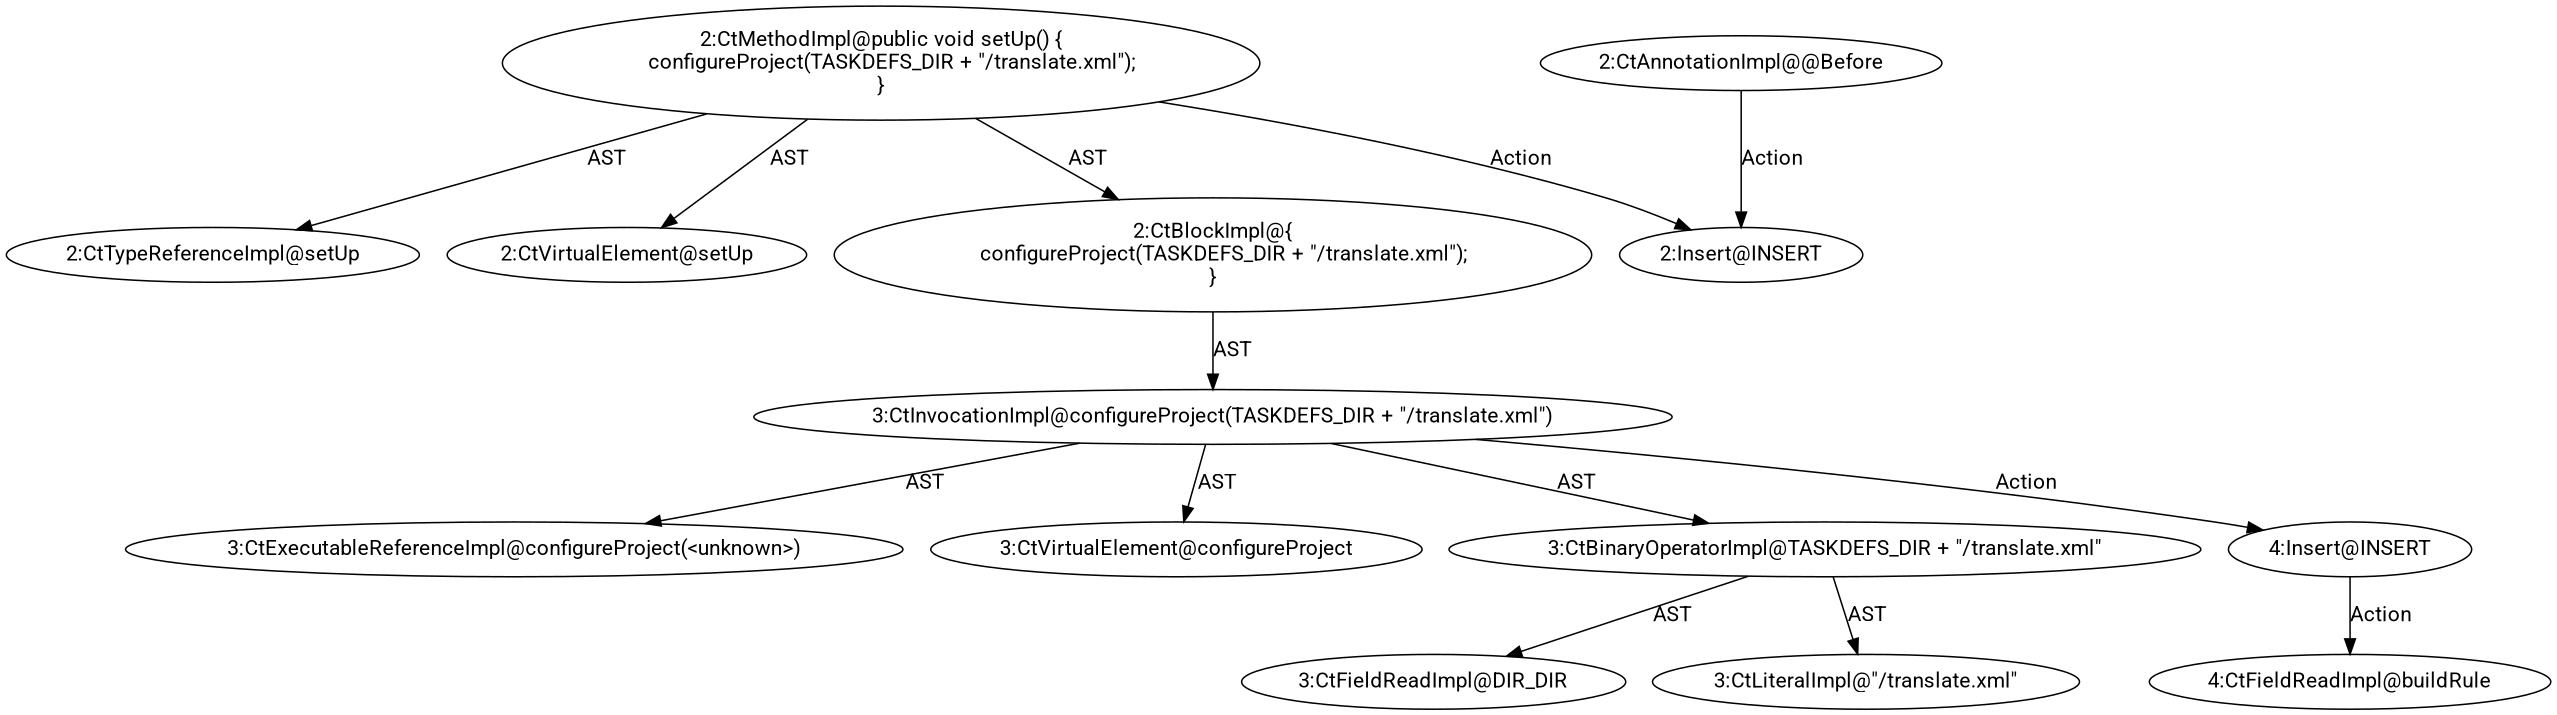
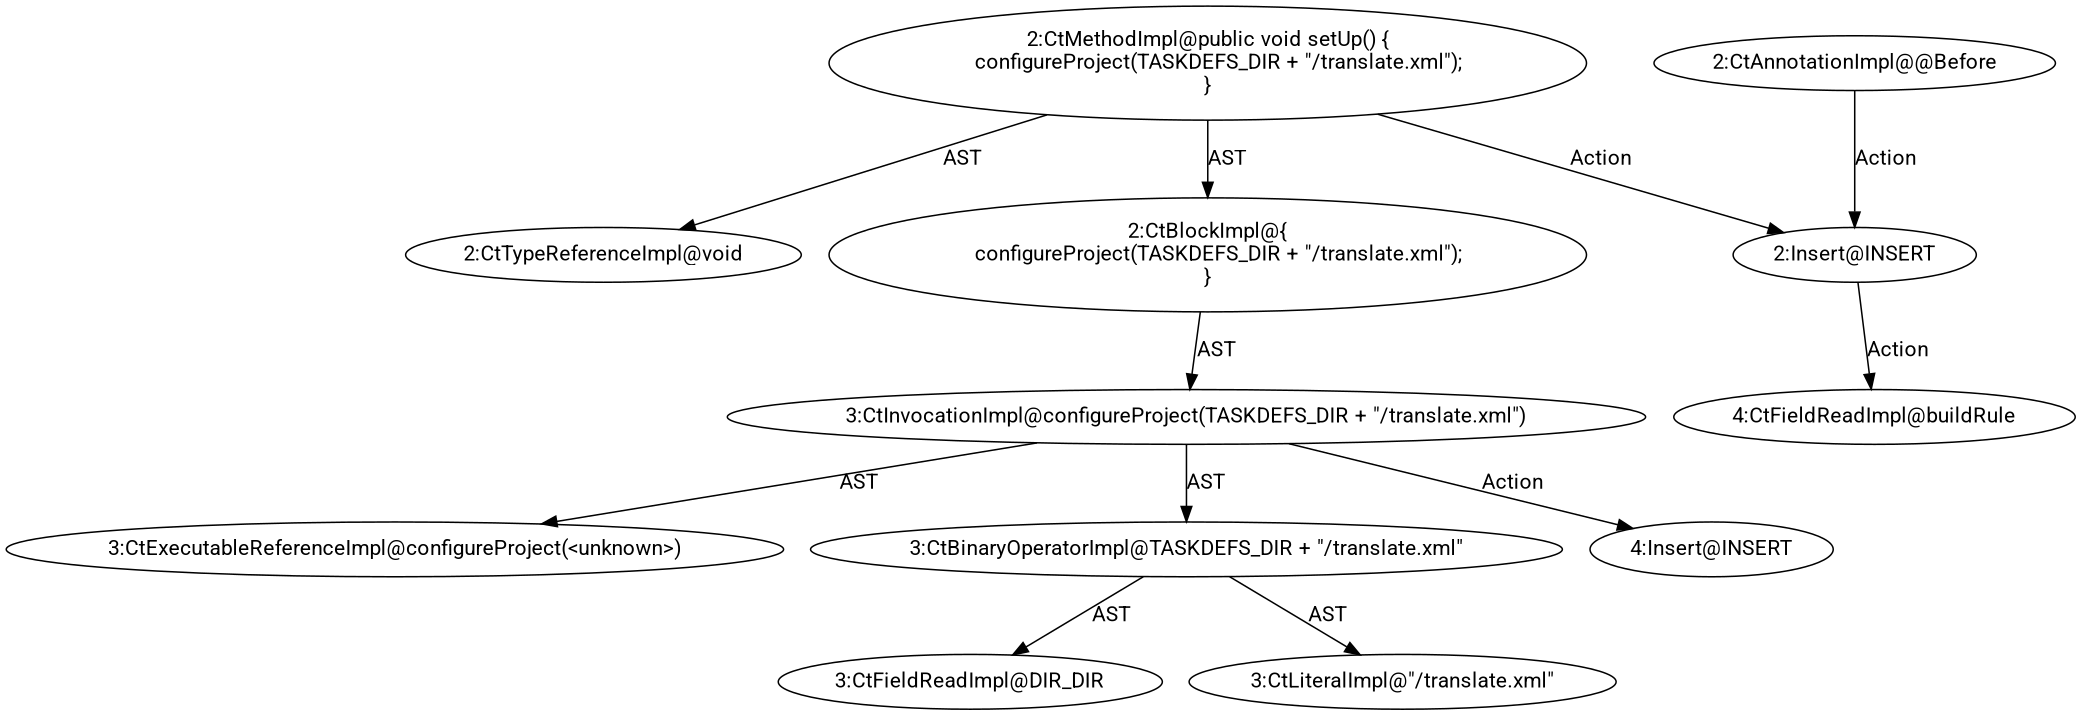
(213, 255) -> (603, 255)
(627, 255) -> none
(1176, 549) -> none
(2350, 608) -> (1864, 328)
